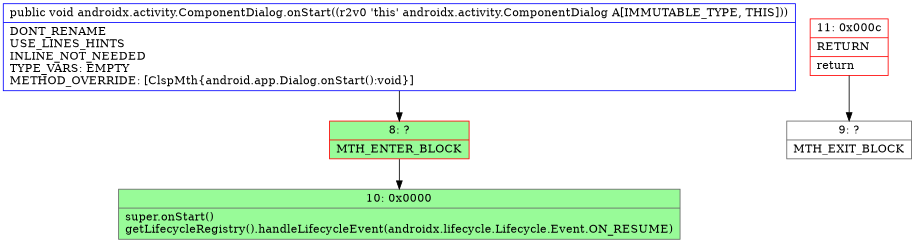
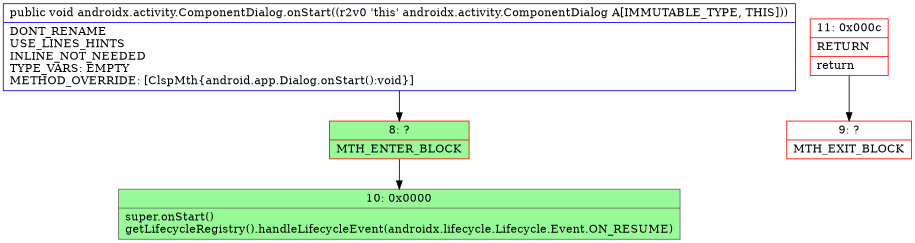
(849, 140) -> (849, 140)
